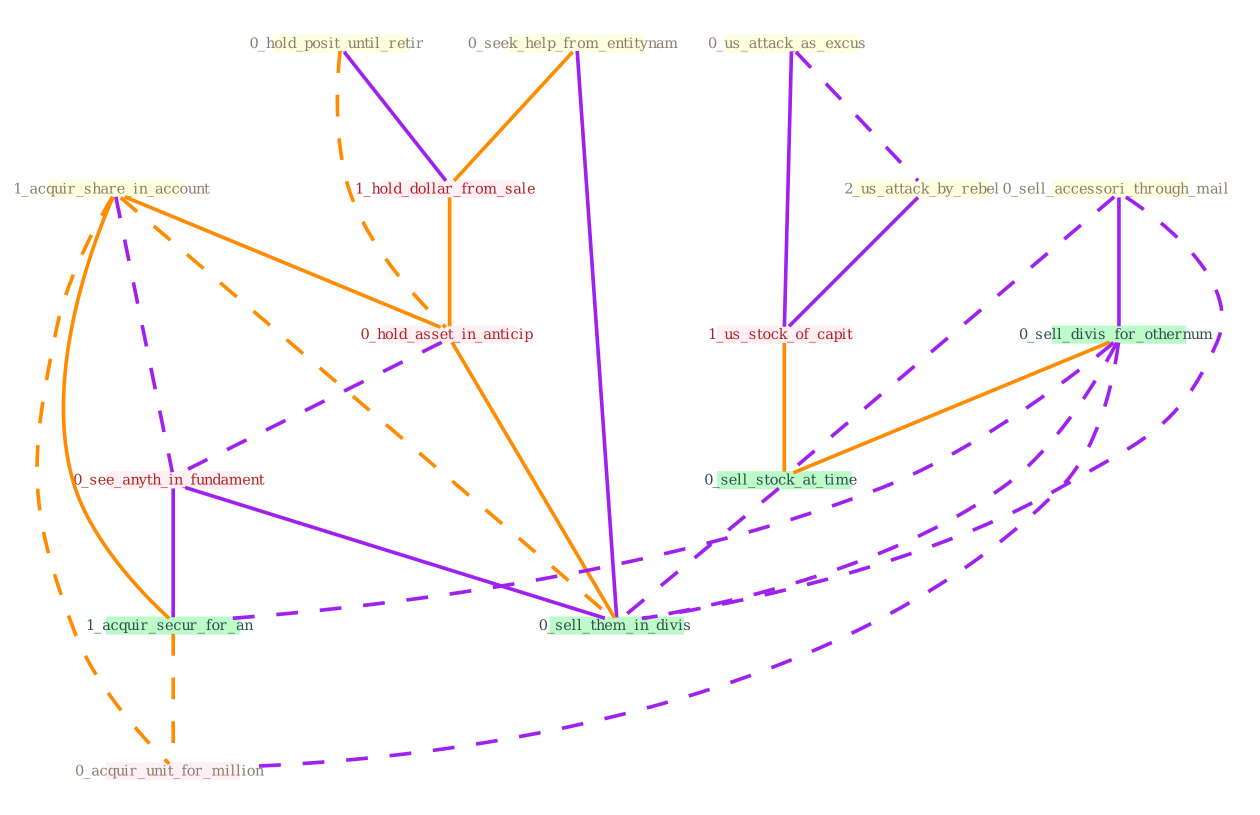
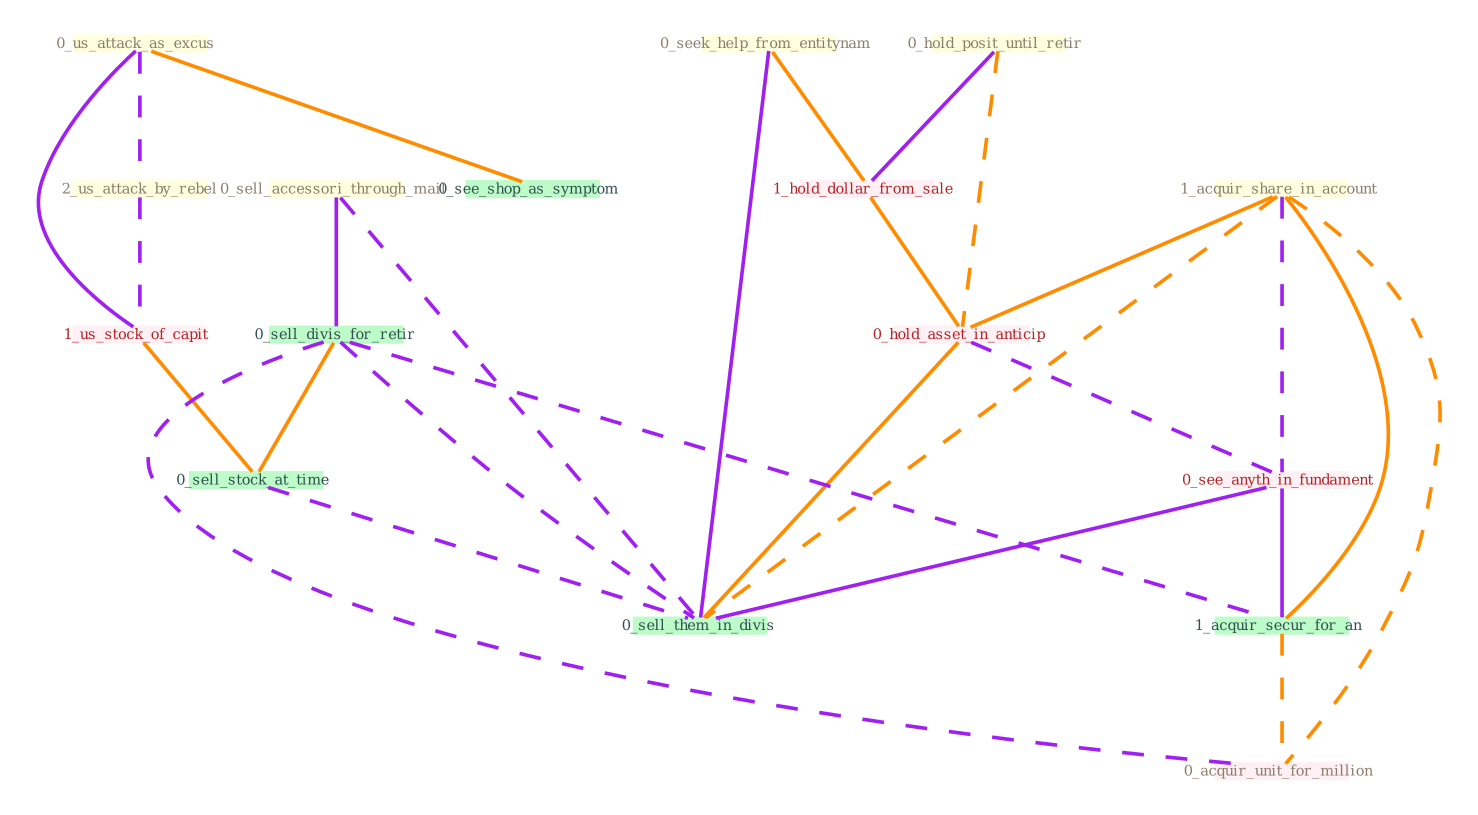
none -> (533, 189)
(853, 262) -> (140, 262)
(952, 335) -> none
(1119, 335) -> (336, 335)
